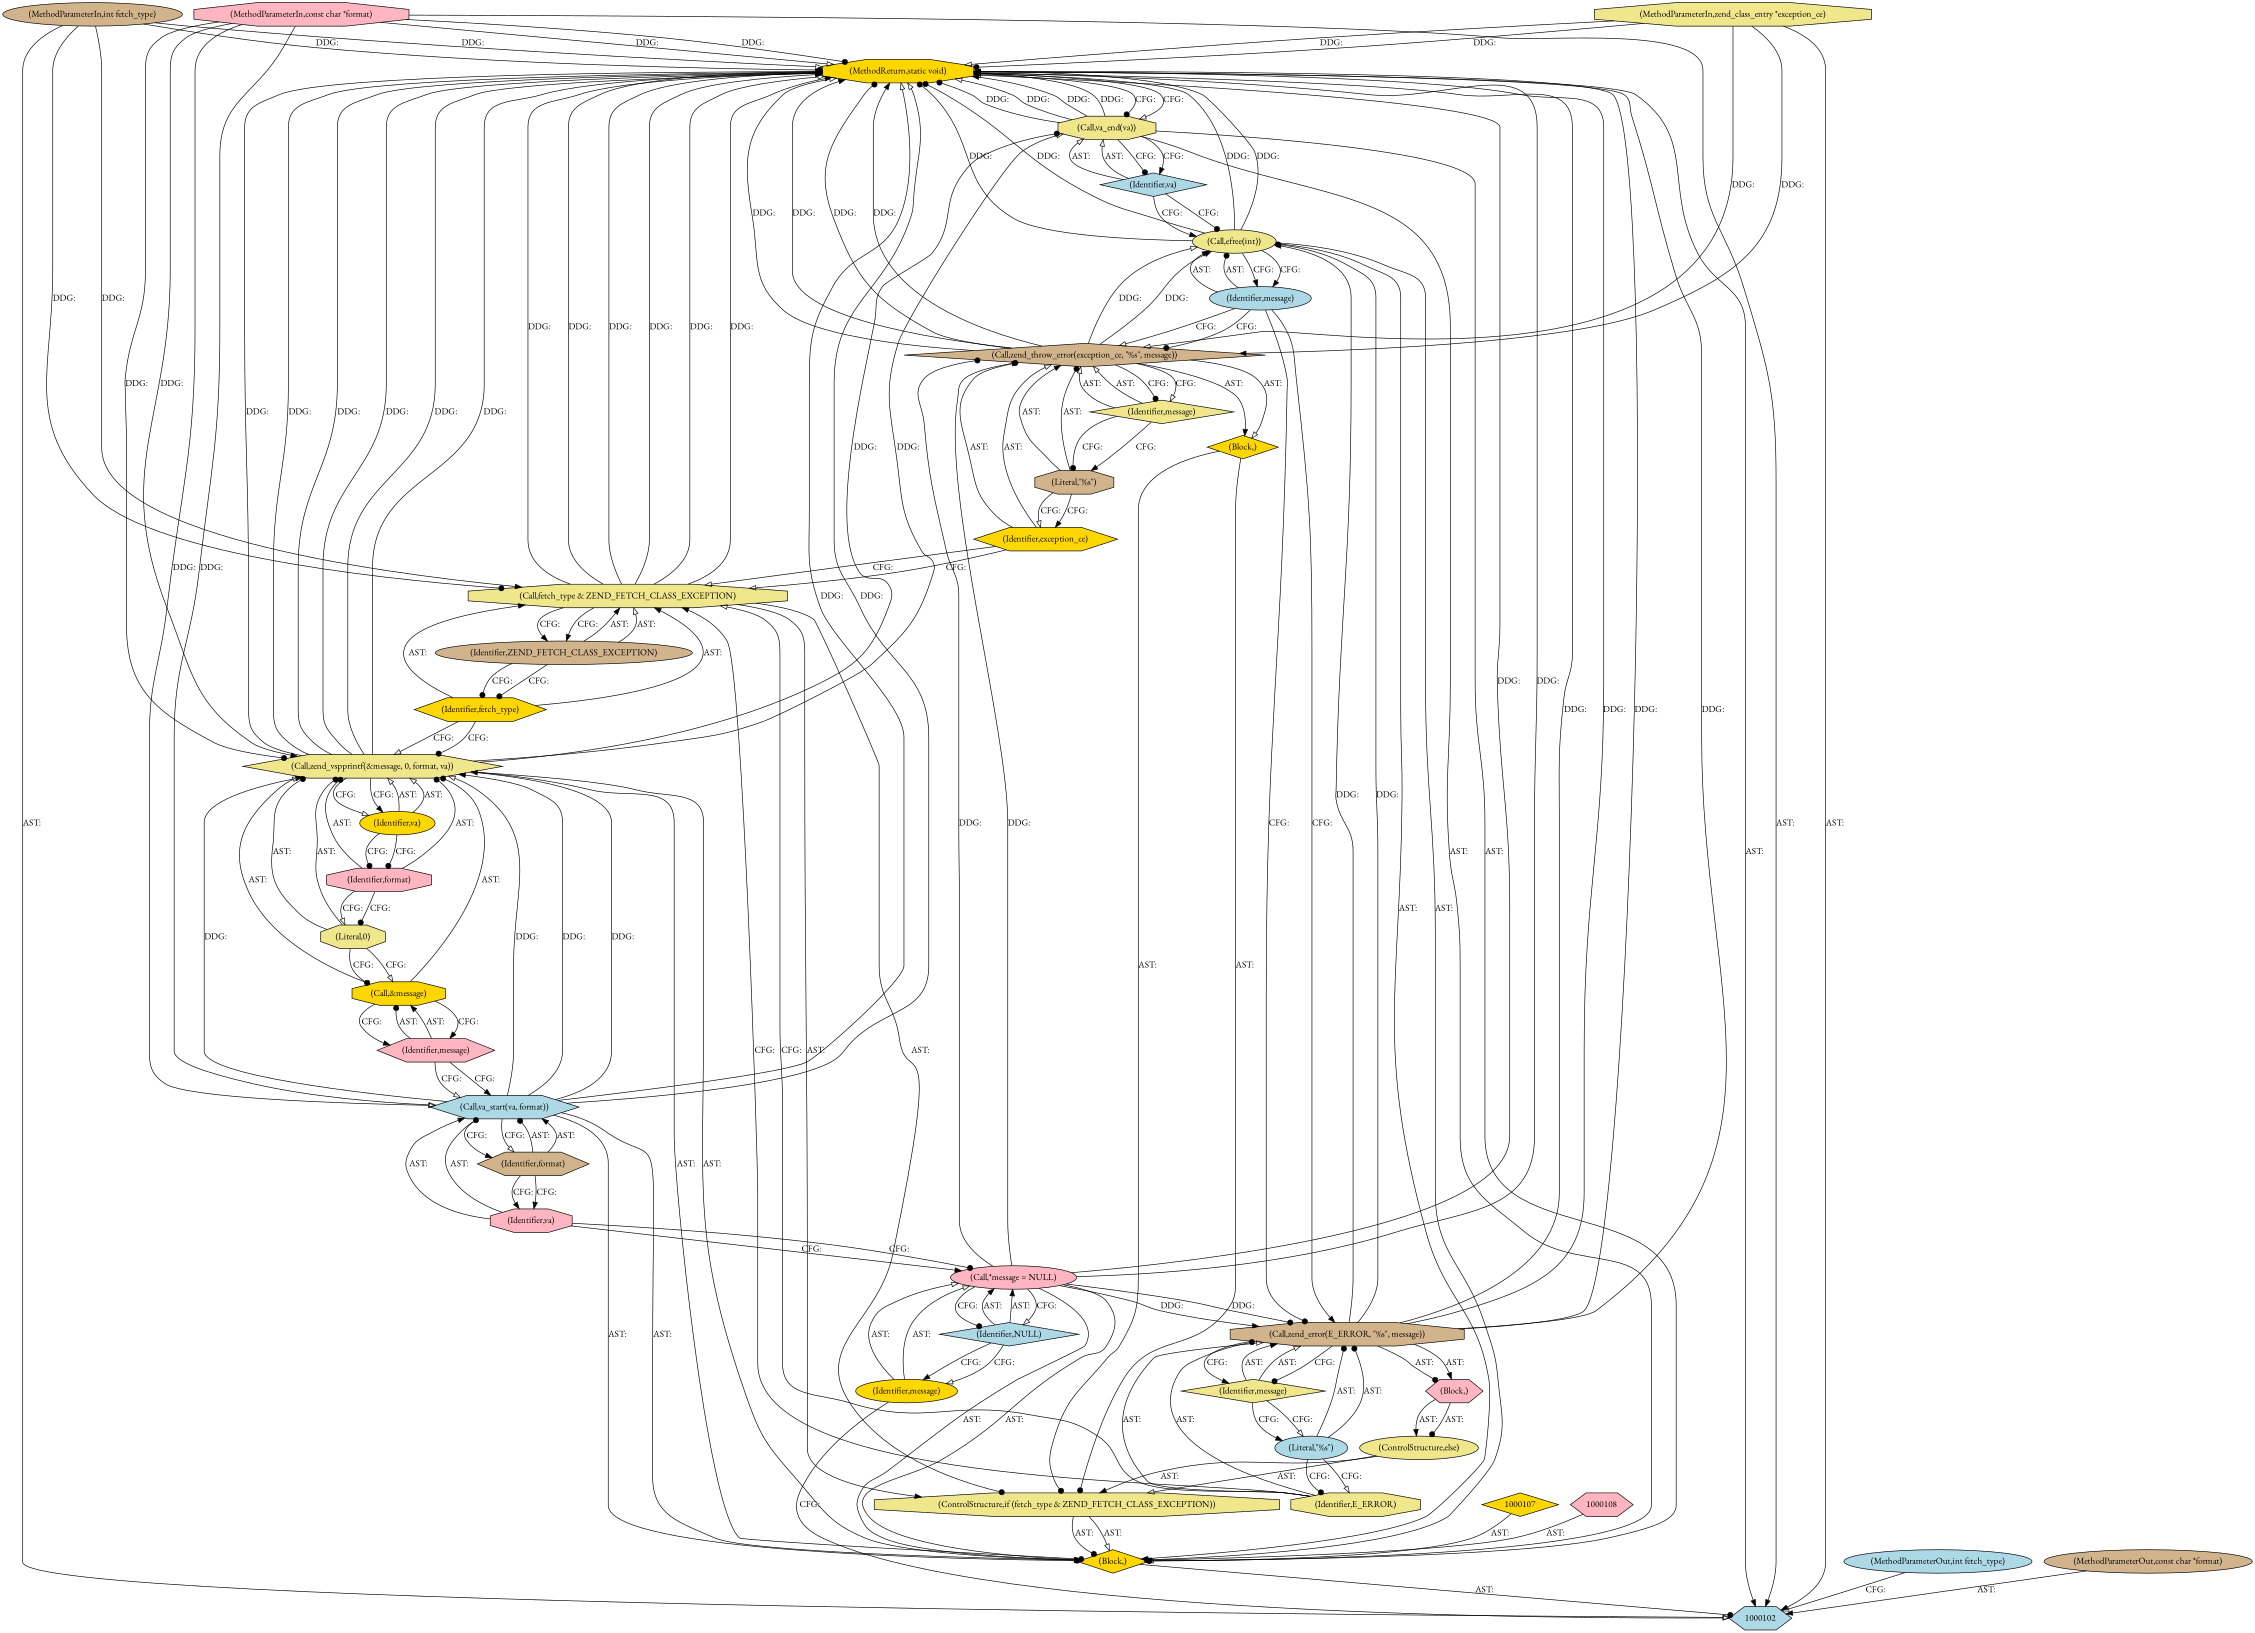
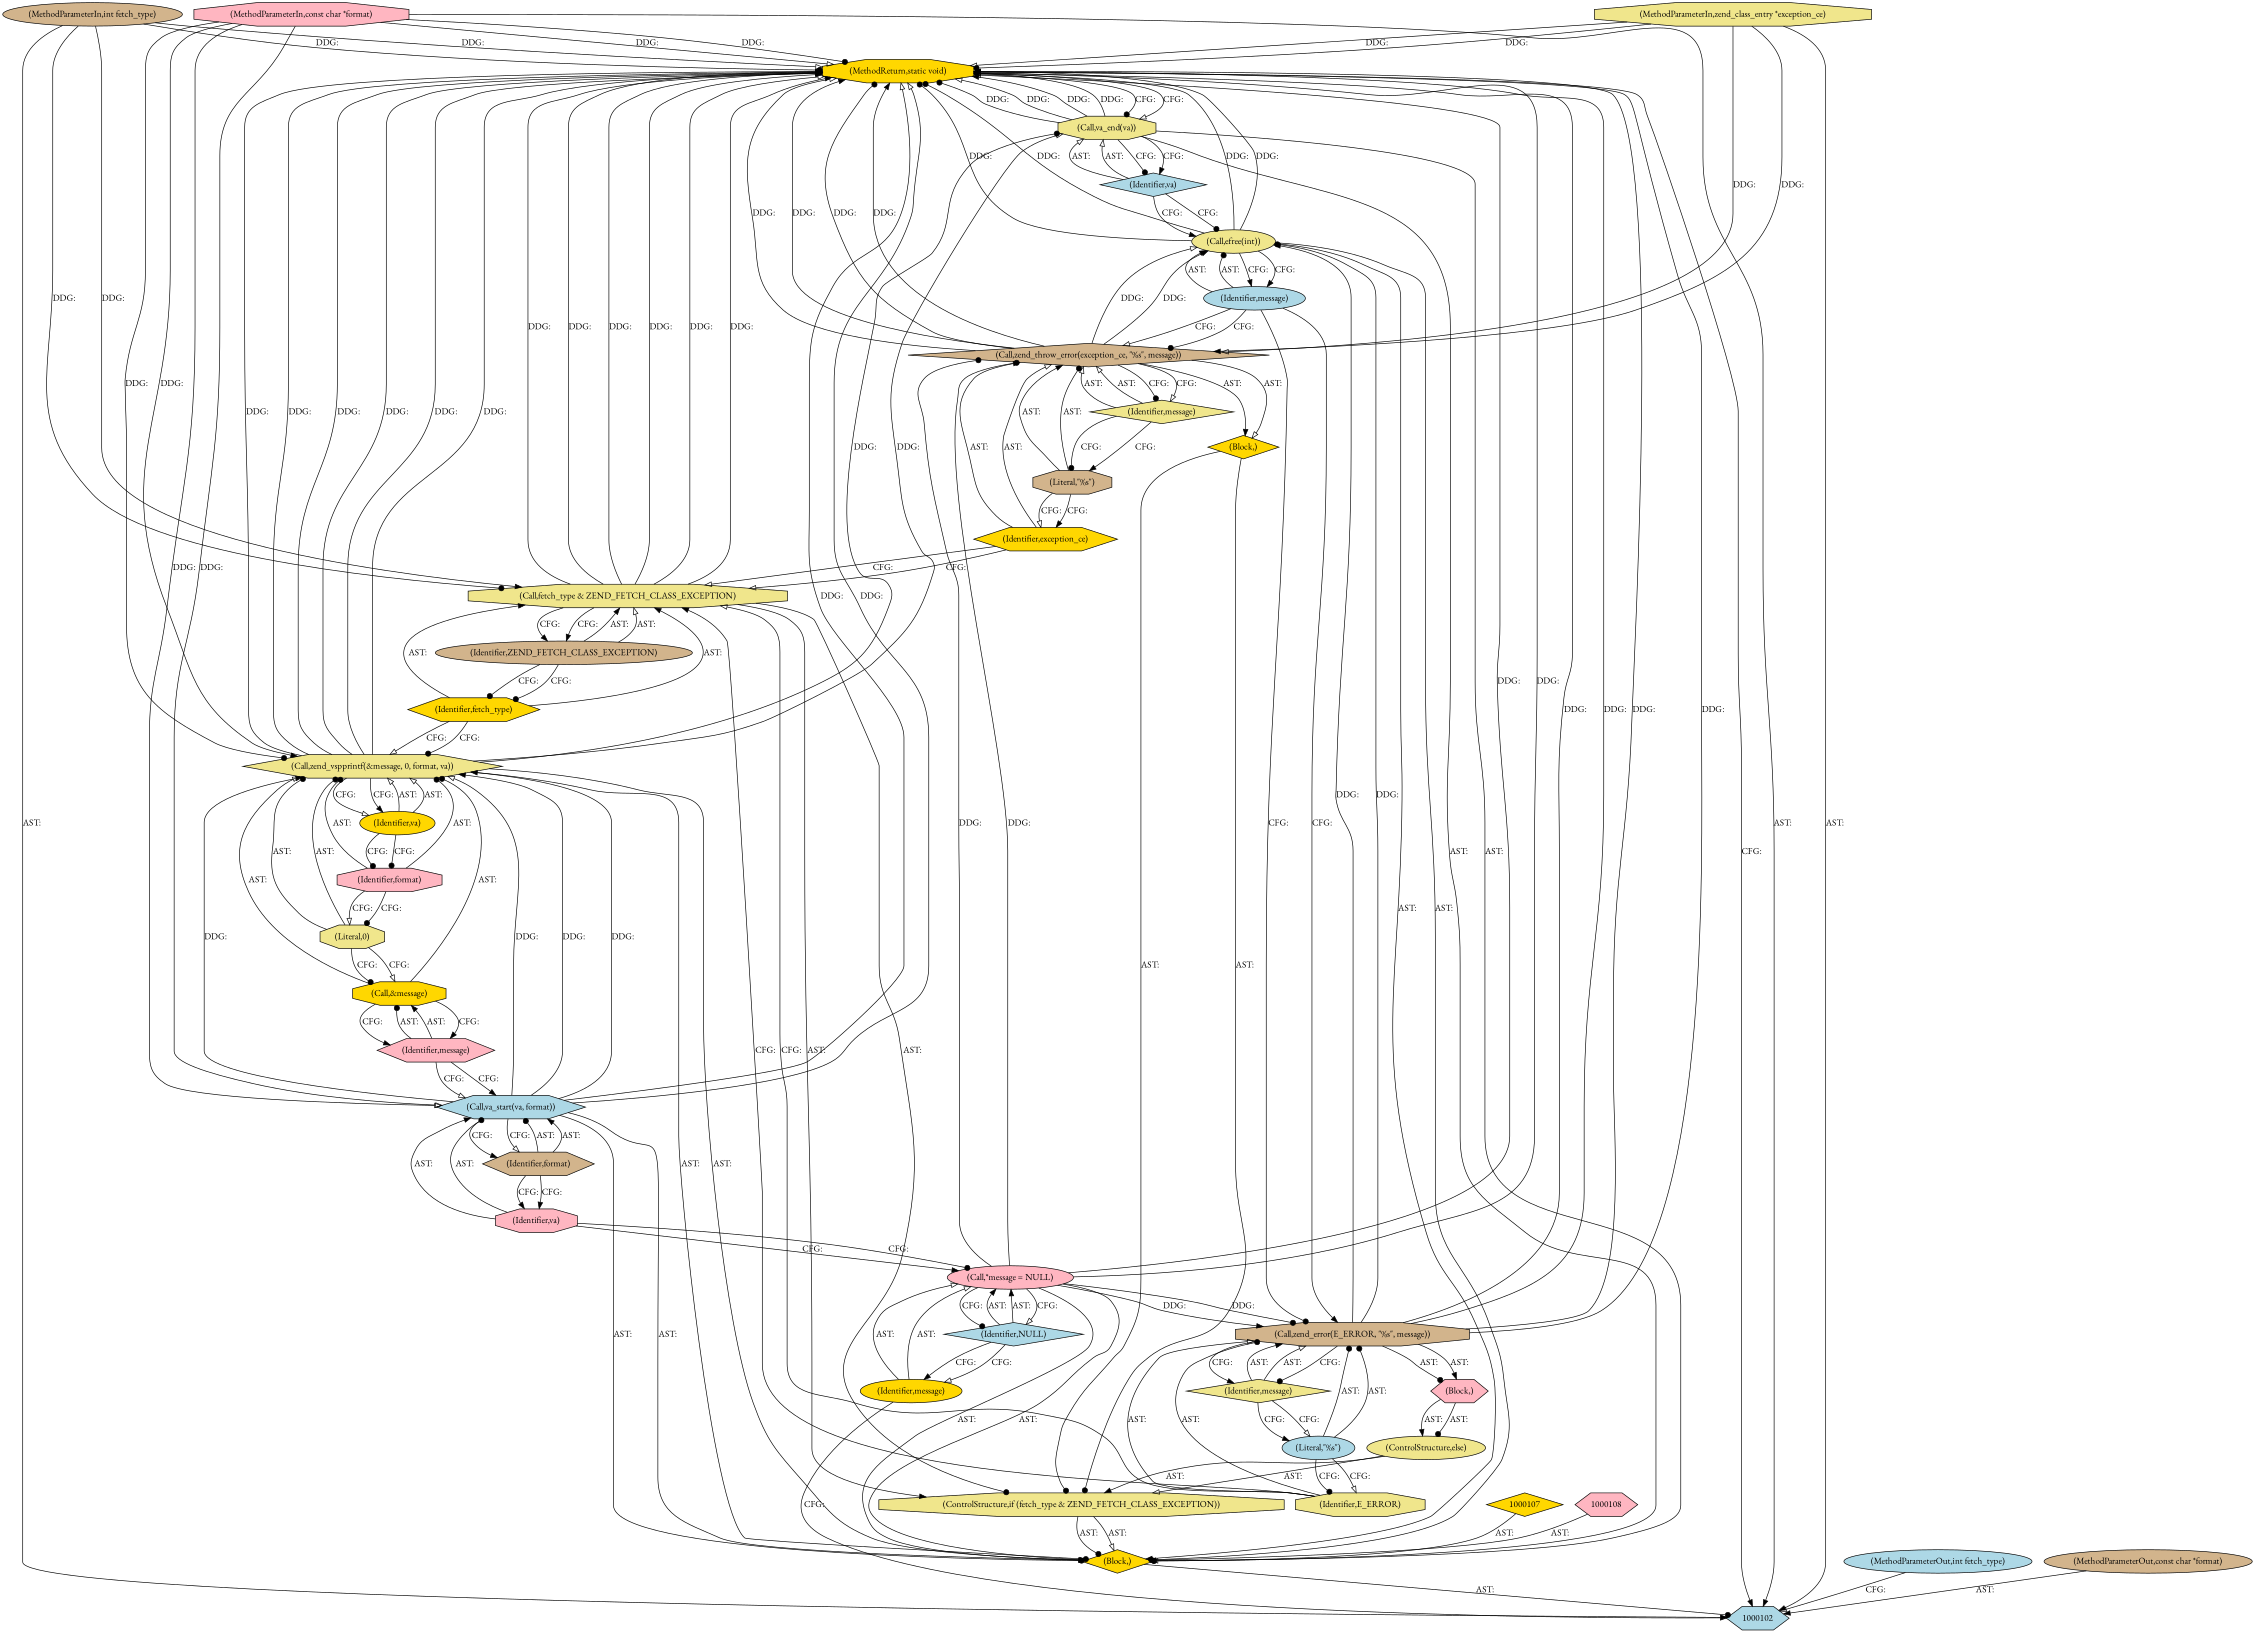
(1756, 852) -> (1753, 852)
(95, 1578) -> (94, 1578)
